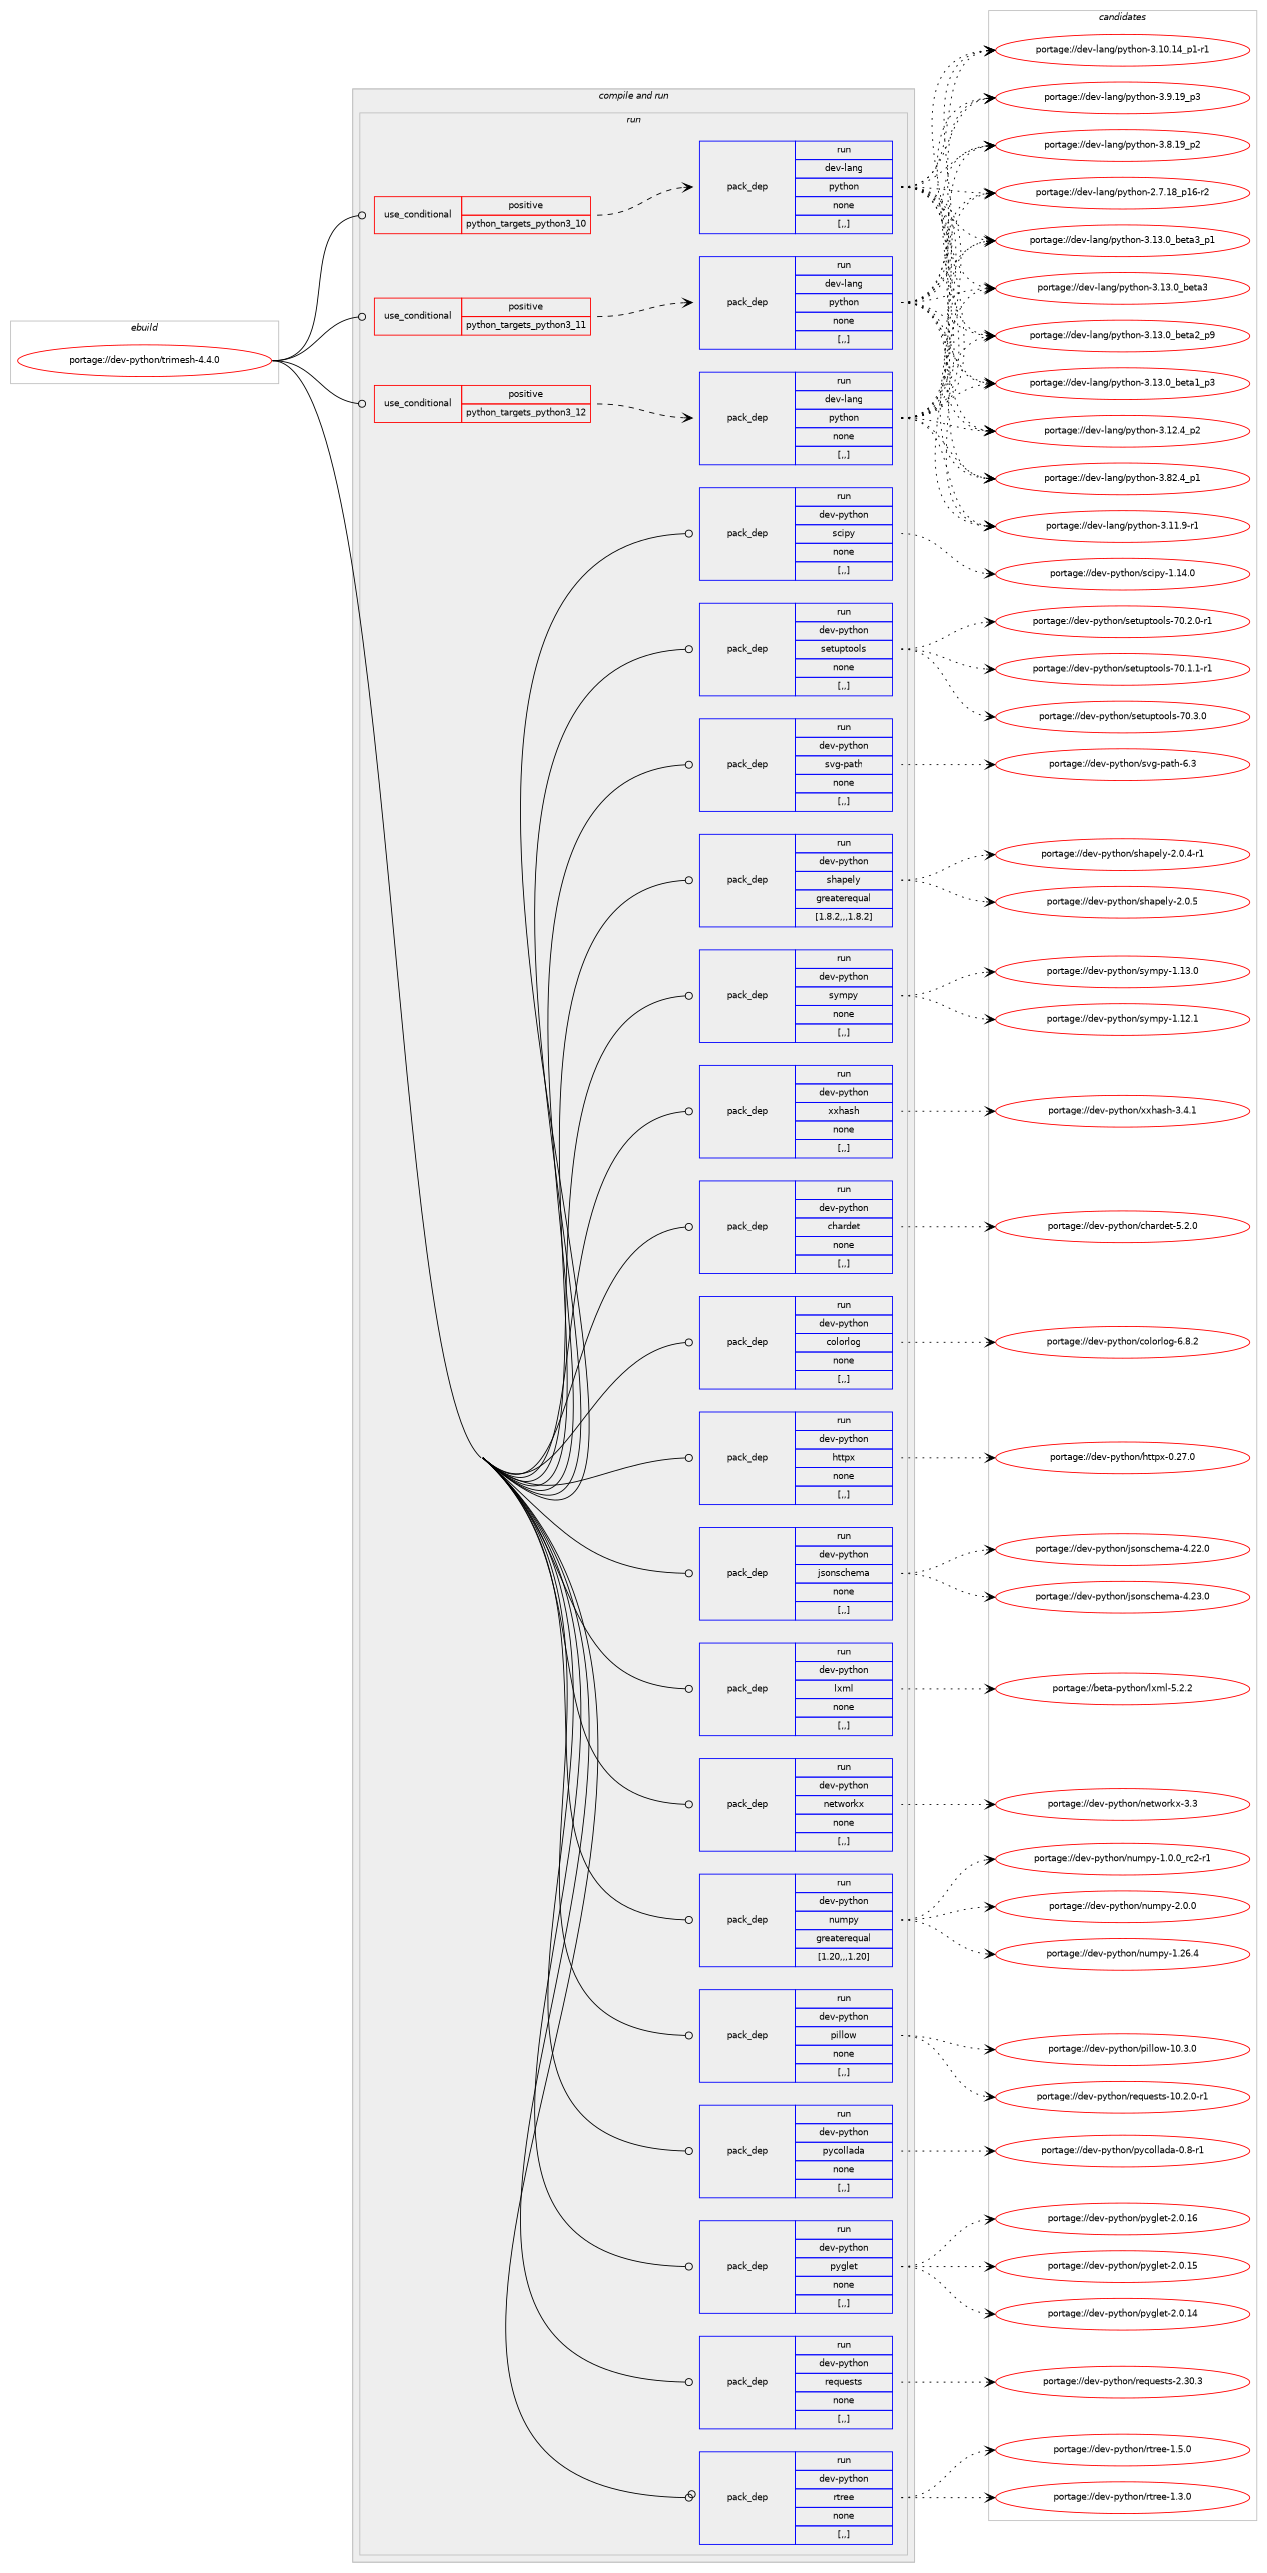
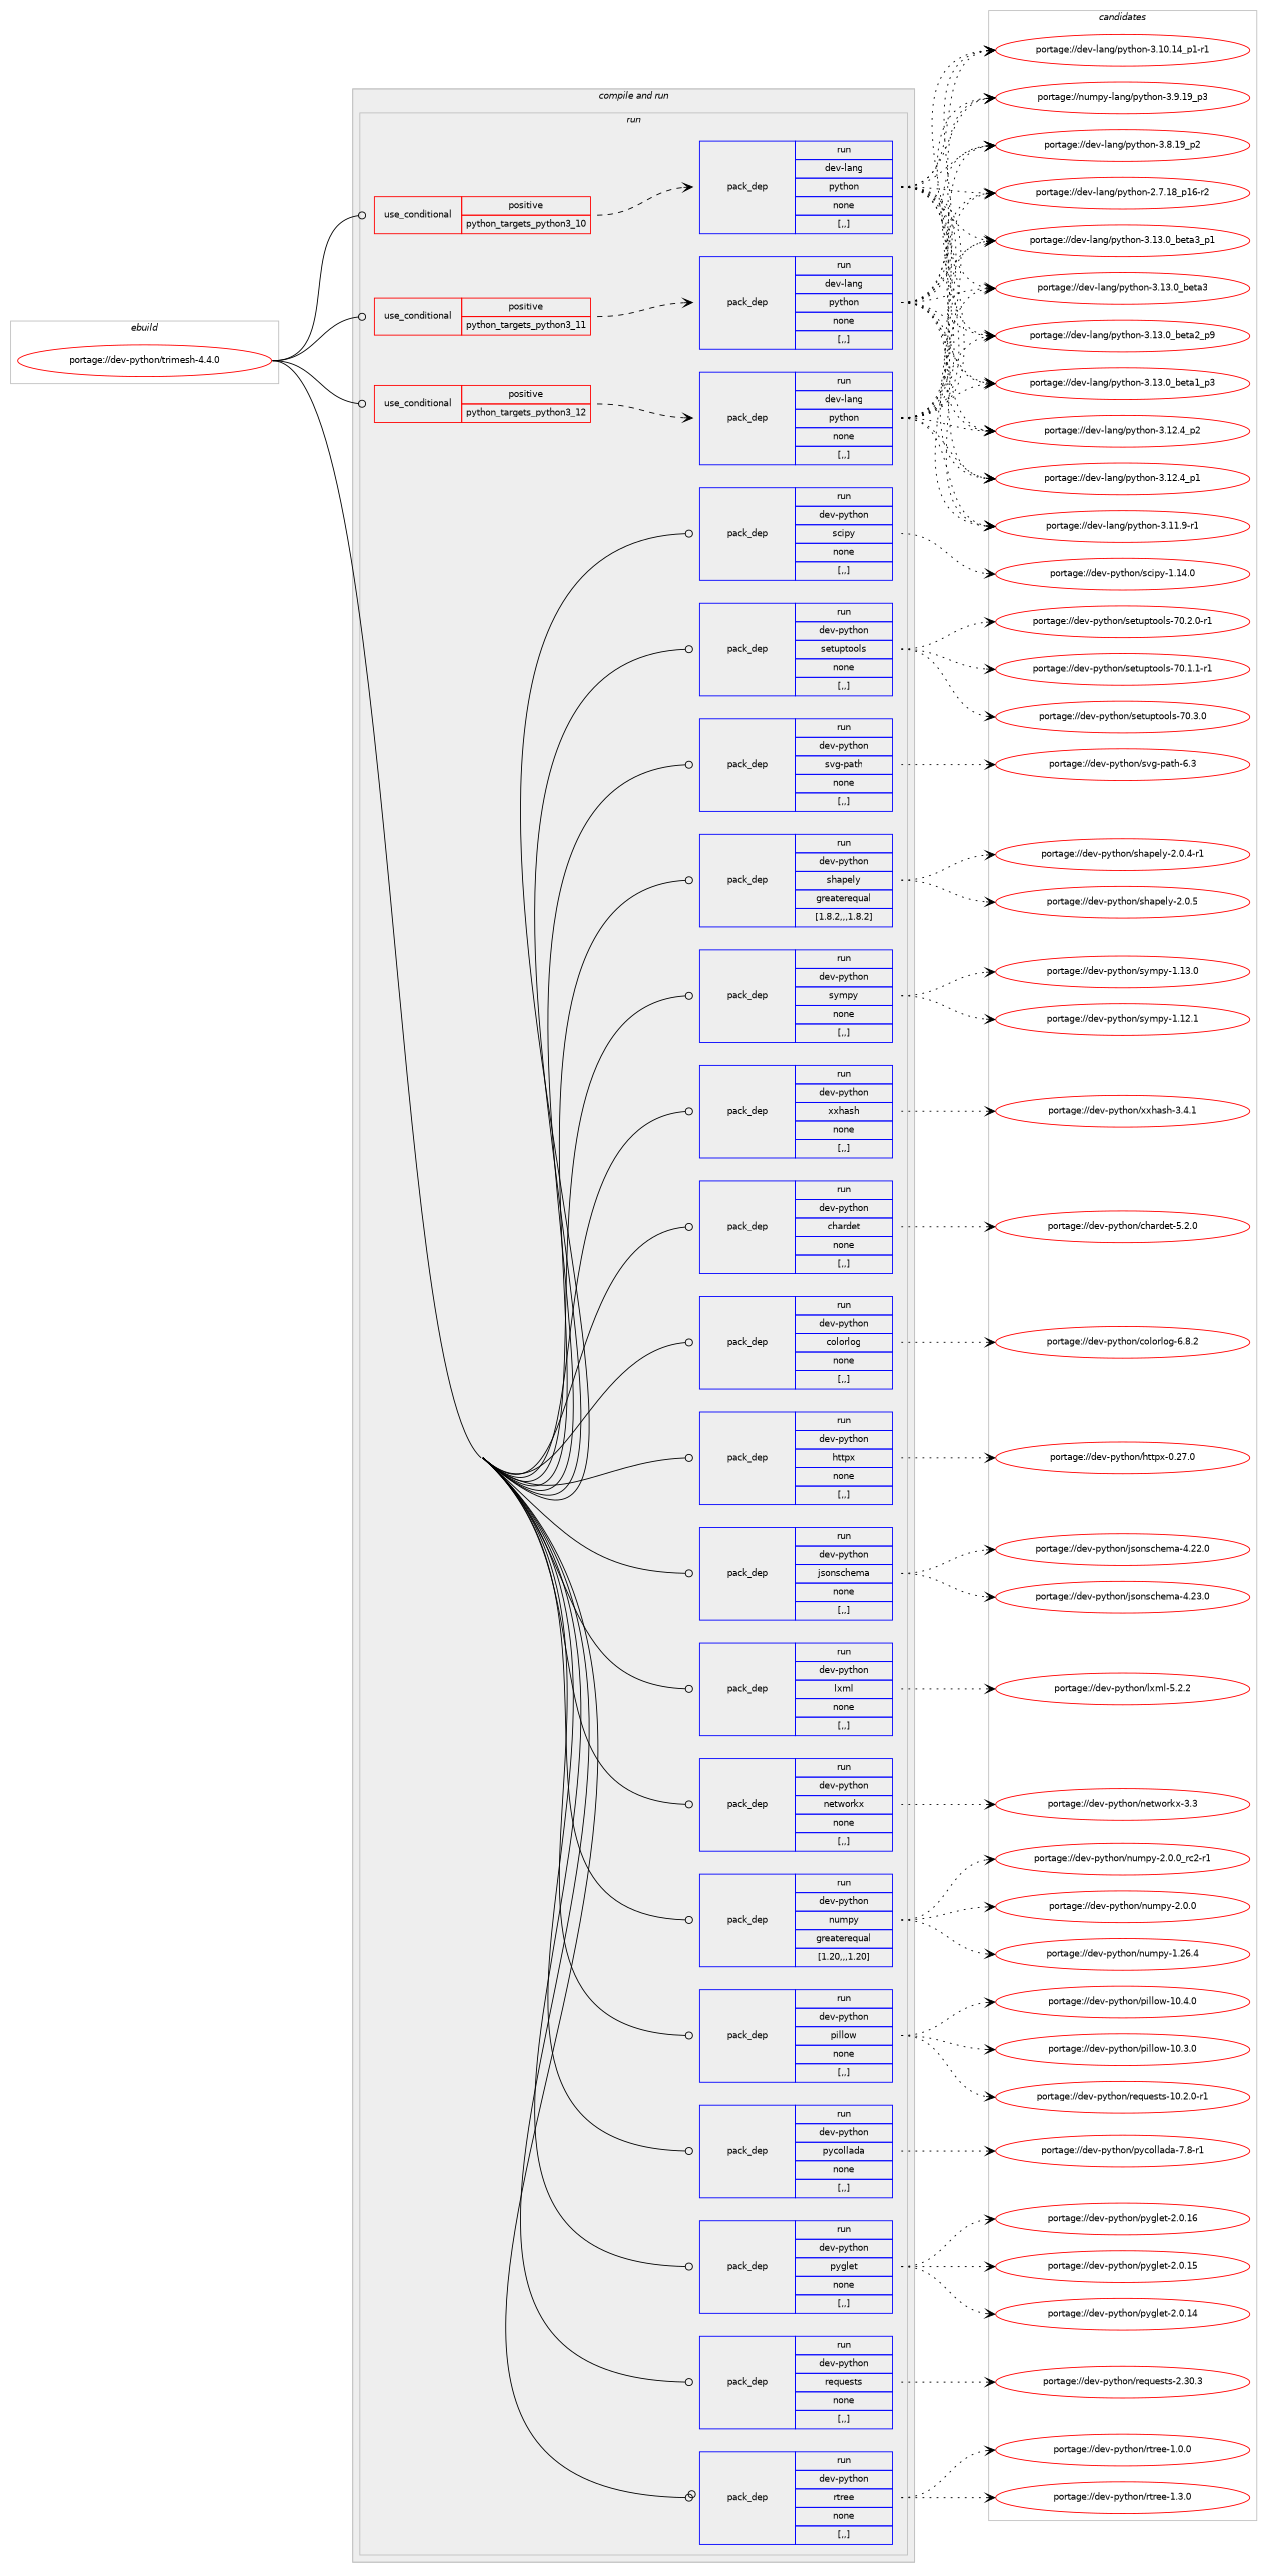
(1123, 98) -> (1123, 98)
(1123, 479) -> (1123, 479)
(1123, 1689) -> (1123, 1689)
(1123, 1859) -> (1123, 1859)
none -> (1123, 2002)
(1123, 2151) -> (1123, 2151)
(1123, 2450) -> (1123, 2450)
